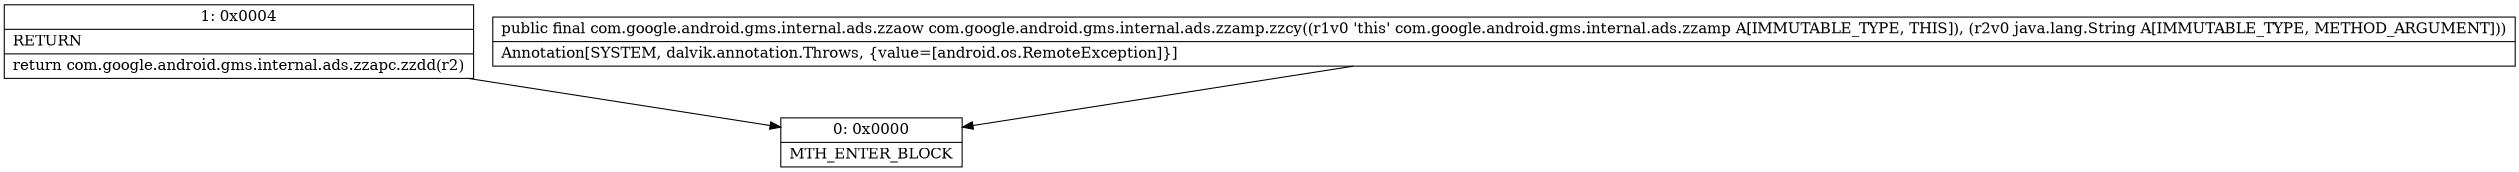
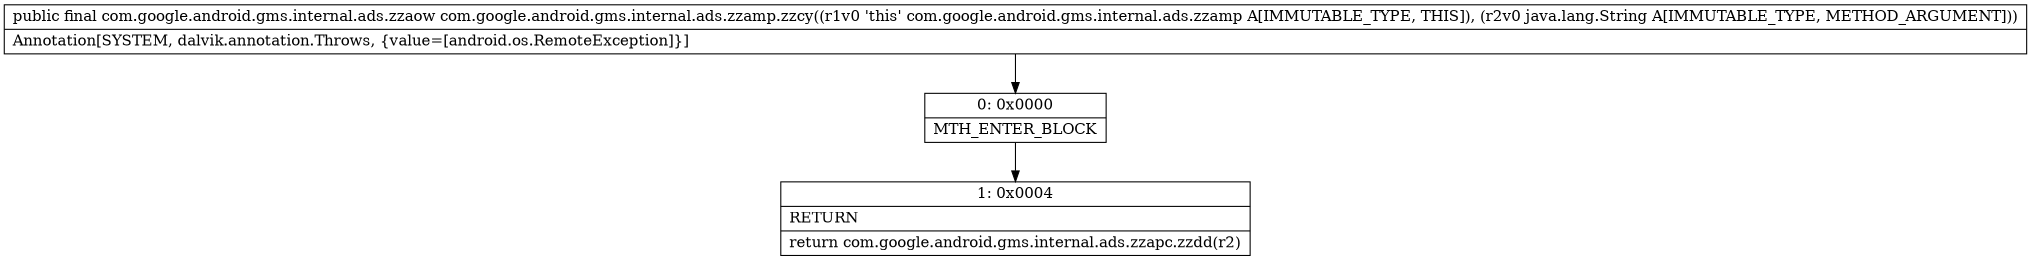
(619, 102) -> (1015, 157)
